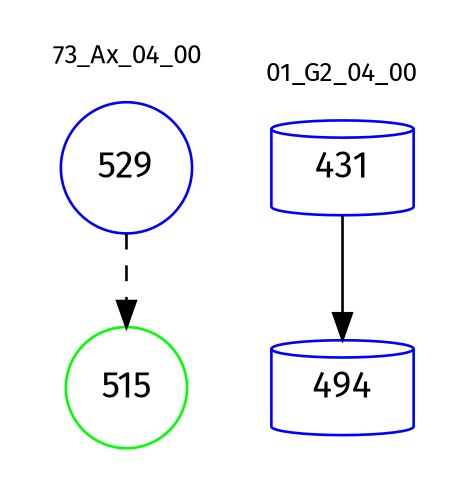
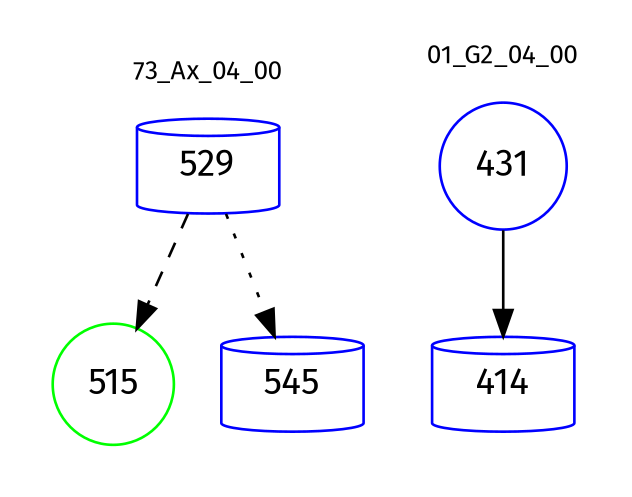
(126, 168) -> (208, 166)
(343, 168) -> (503, 166)
none -> (292, 384)
(343, 388) -> (503, 384)
